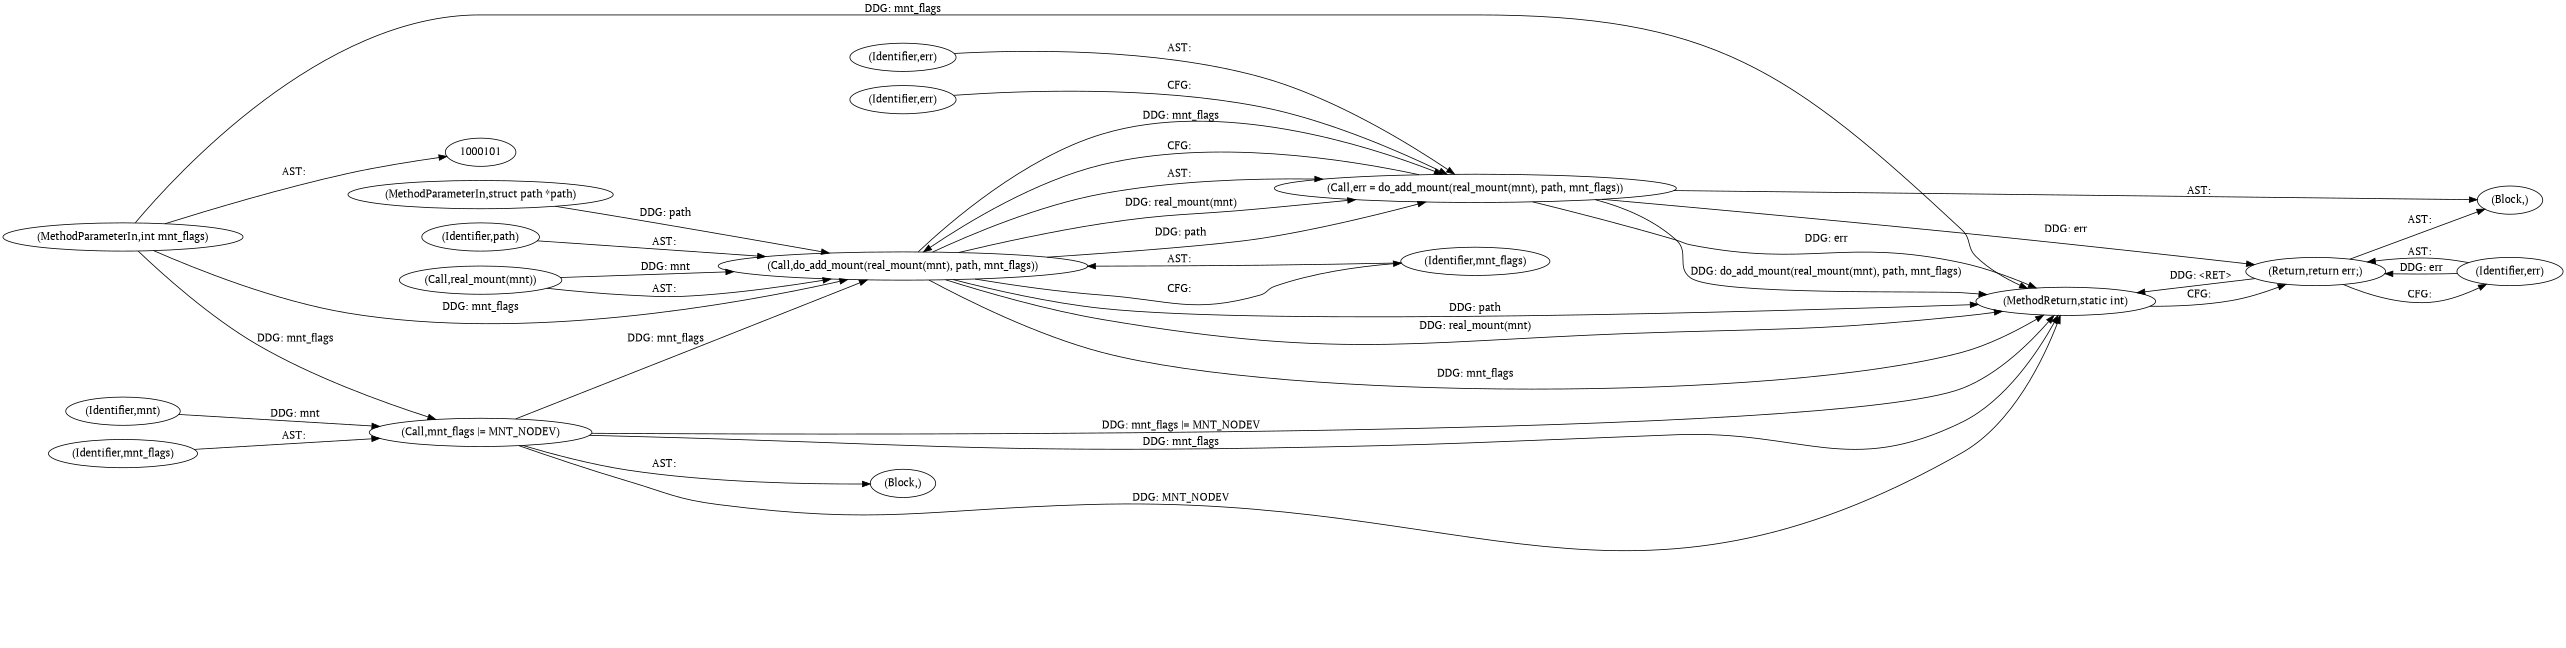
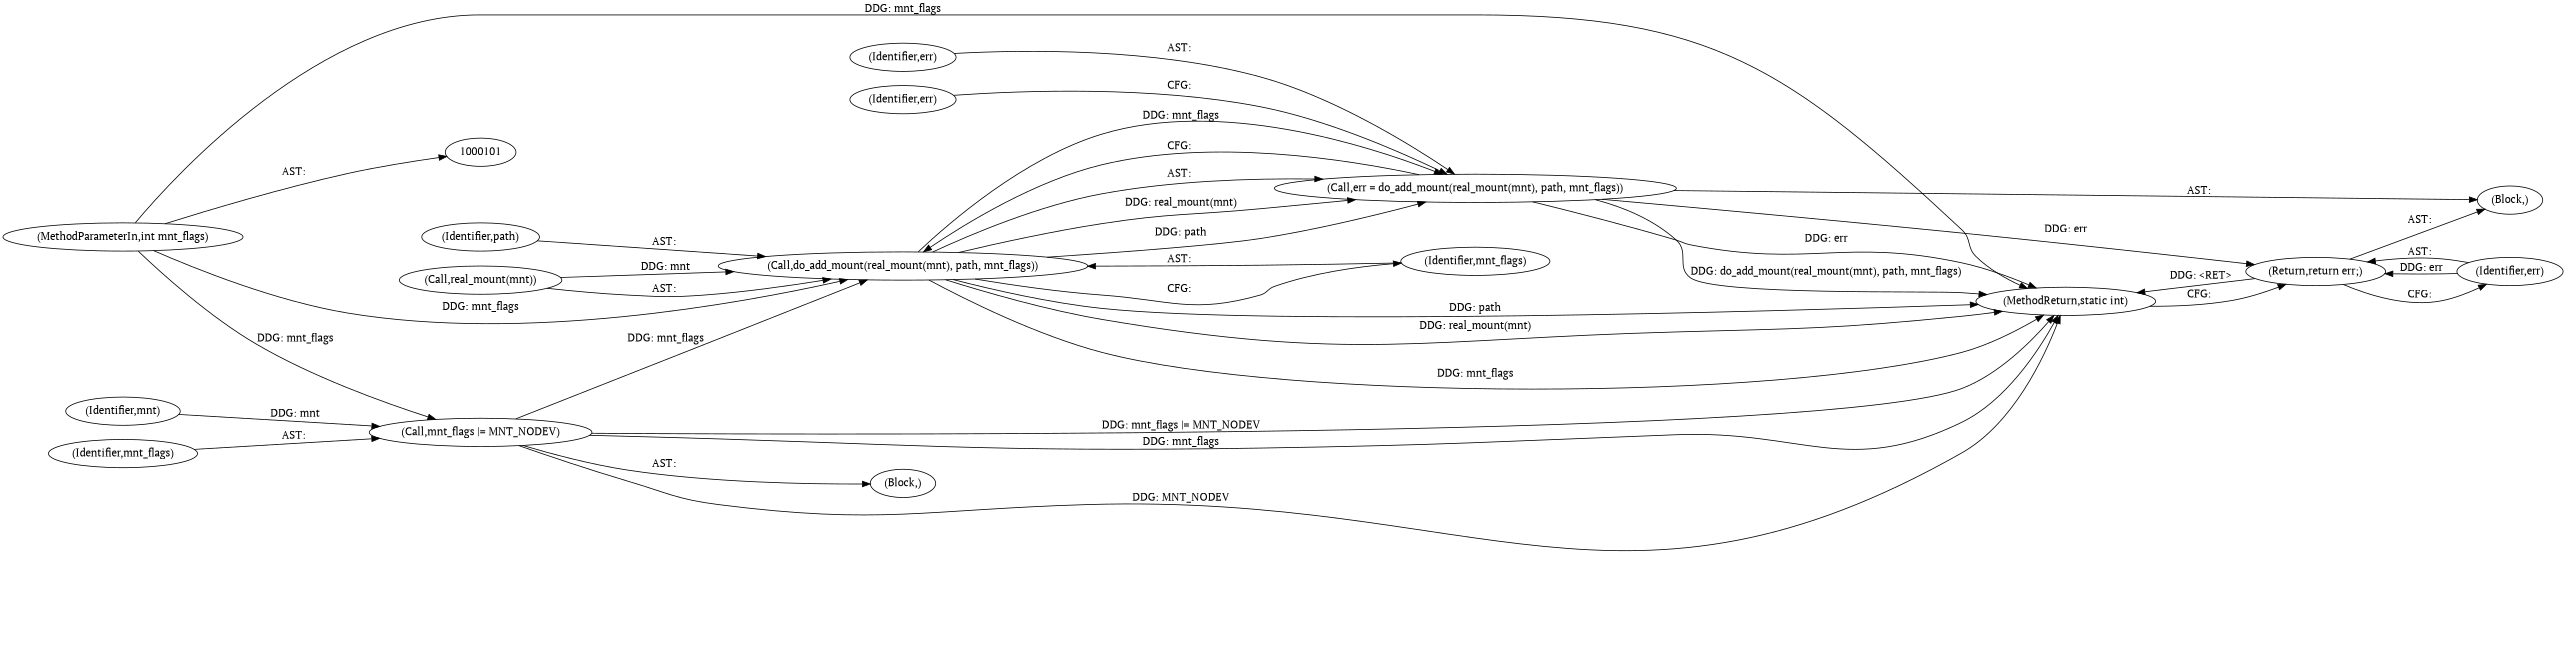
(481, 195) -> none
